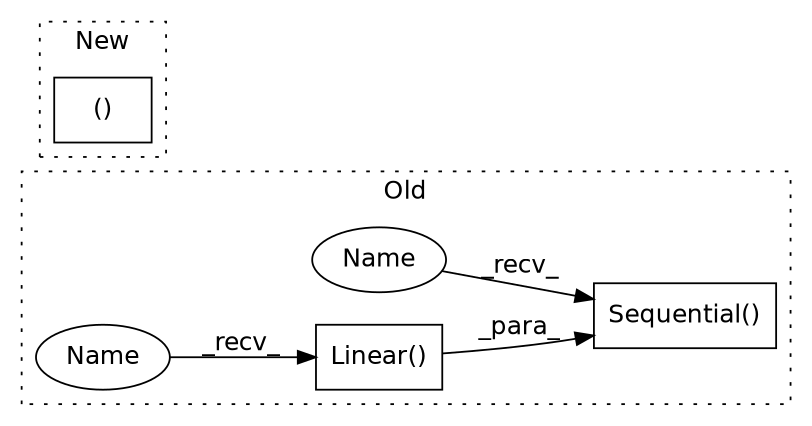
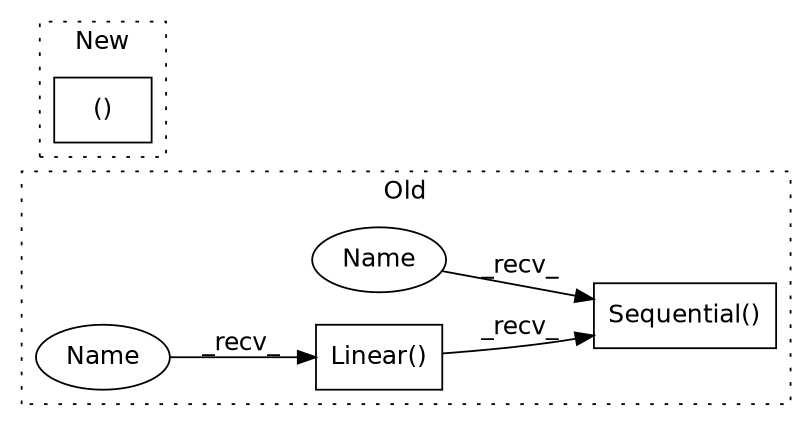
(520, 327) -> (520, 327)
